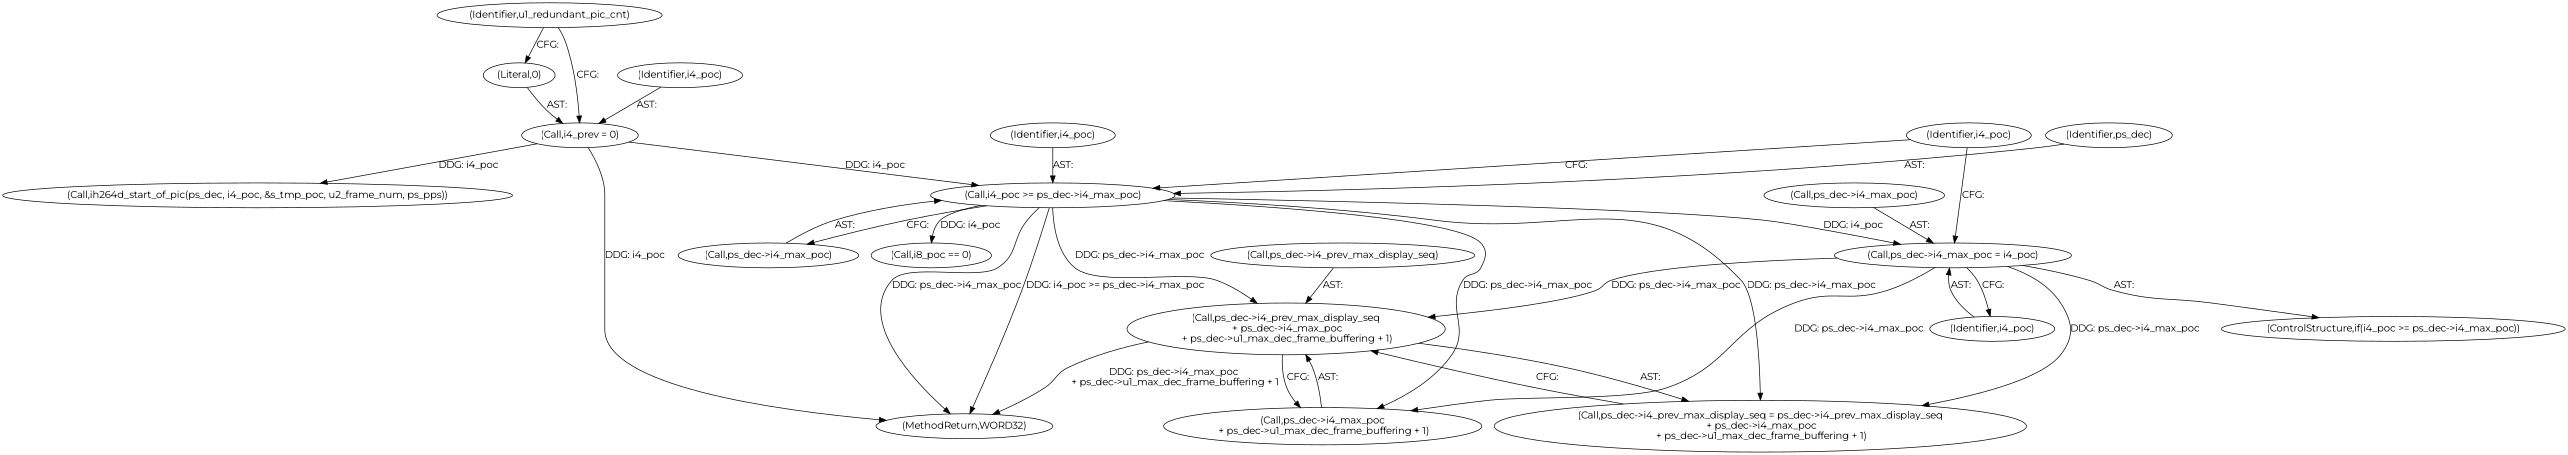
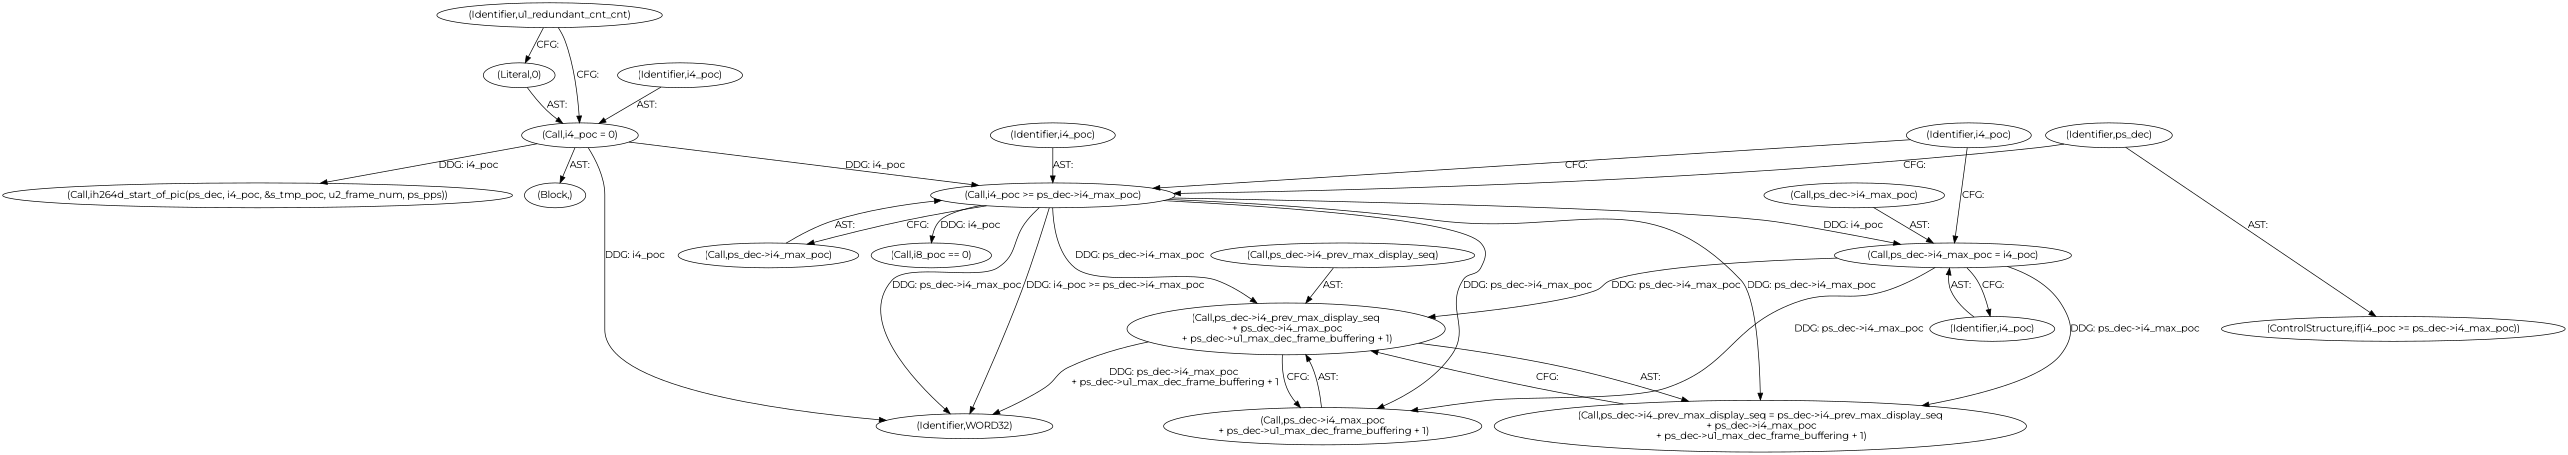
(550, 15) -> (550, 15)
(580, 135) -> (580, 135)
(1916, 165) -> (1916, 165)
none -> (555, 195)
(2165, 299) -> (2248, 230)
(964, 426) -> (964, 426)
